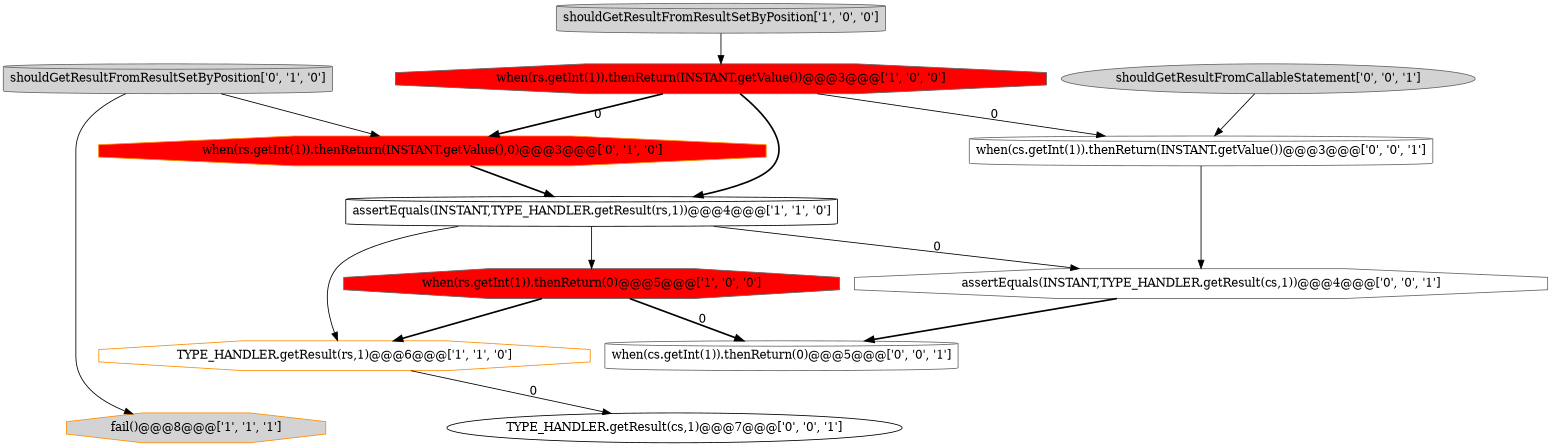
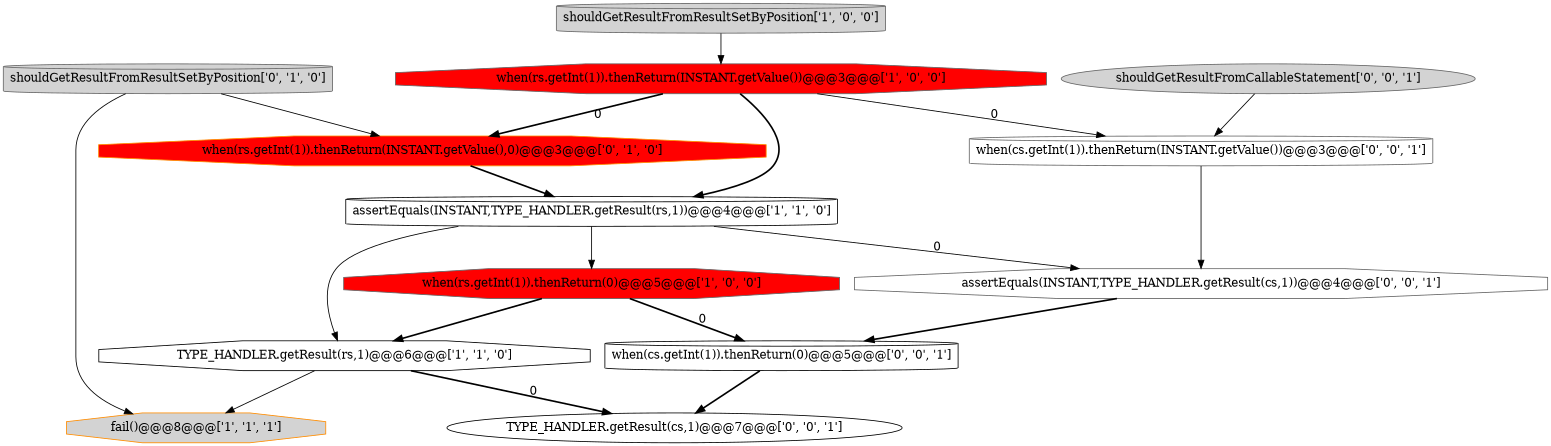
(345, 356) -> (345, 356)
(781, 356) -> (781, 356)
none -> (732, 389)
none -> (274, 390)
(507, 391) -> (507, 391)
